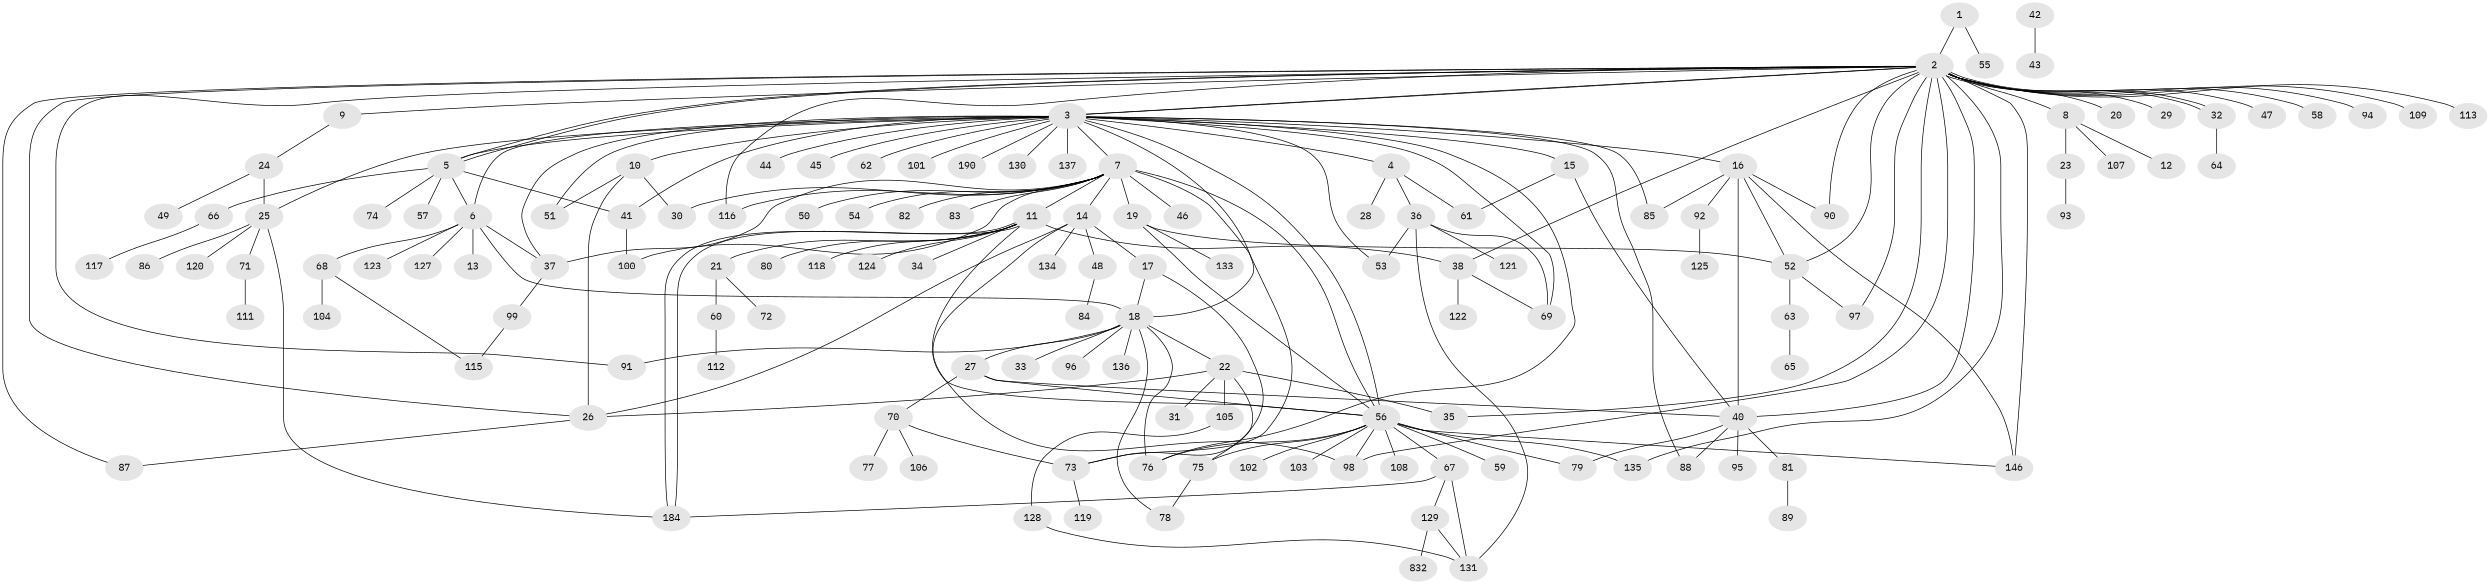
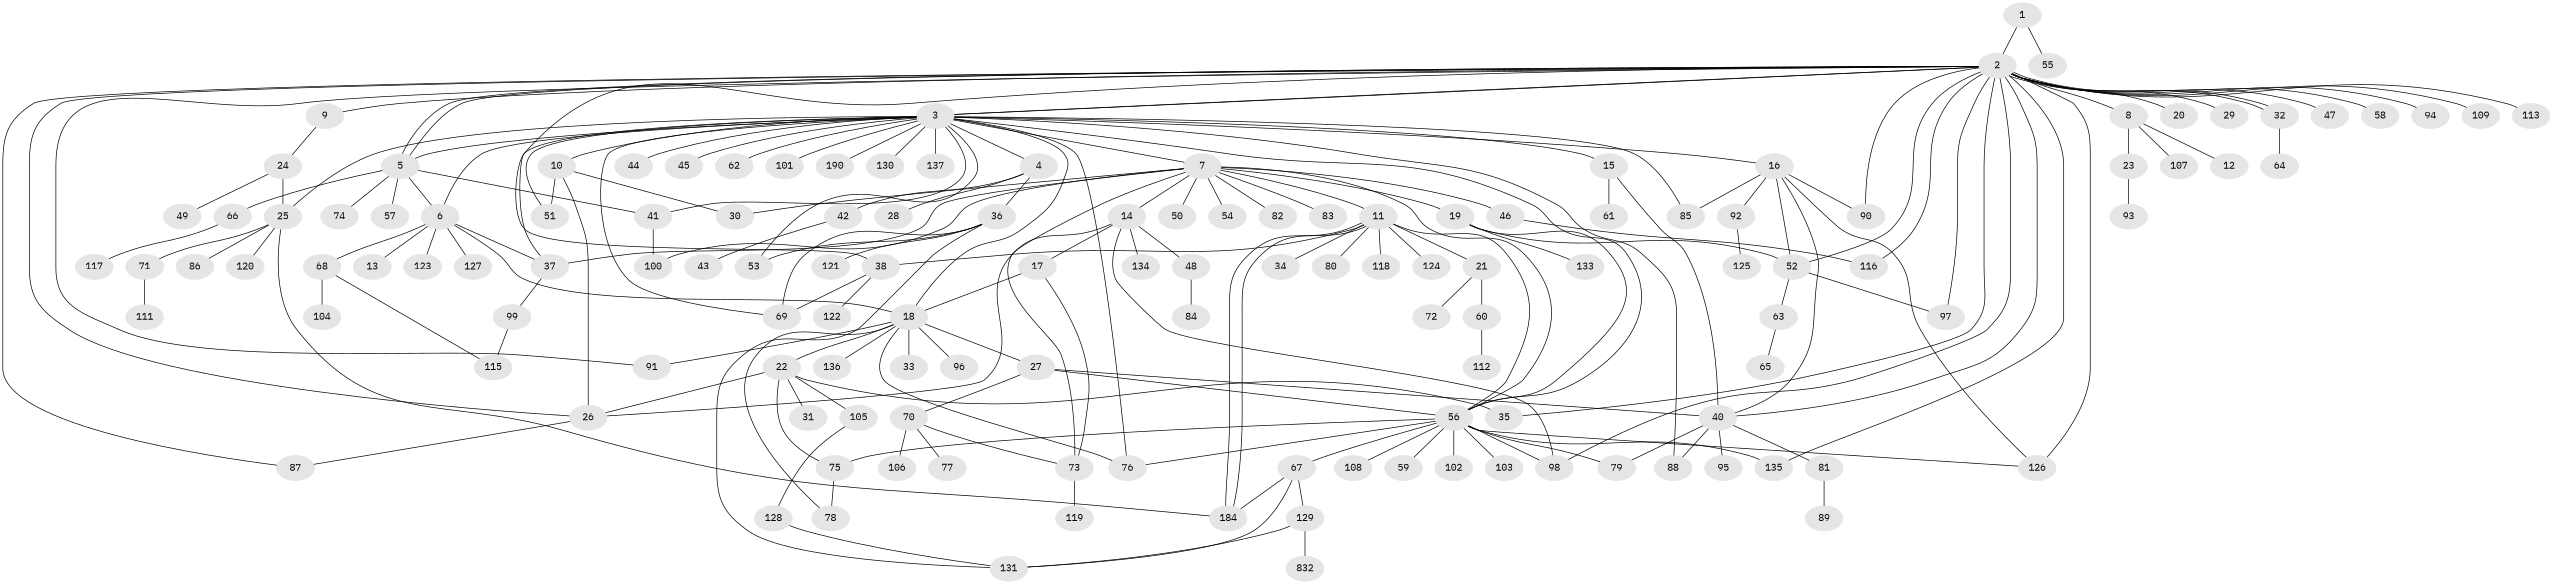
(1429, 191) -> (940, 191)
(832, 192) -> (1647, 236)
(2014, 468) -> (2037, 468)
